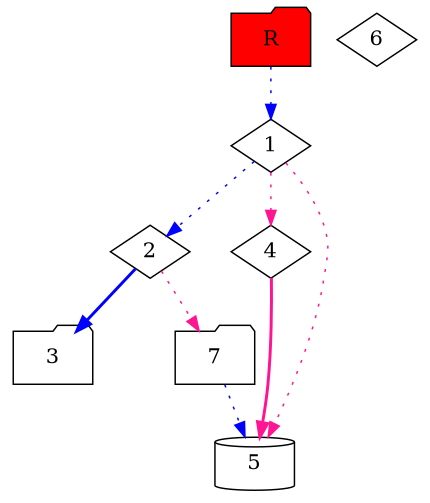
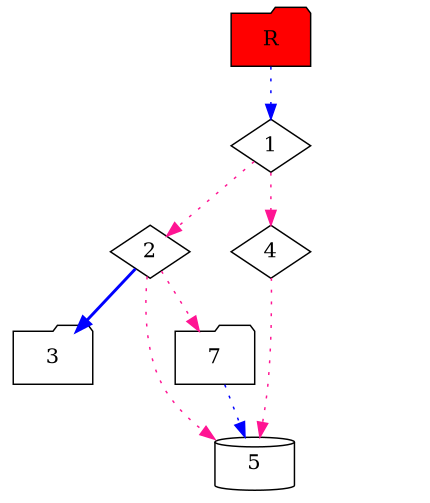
(377, 40) -> none
(216, 194) -> (216, 194)
(321, 291) -> (153, 362)
(270, 350) -> (270, 350)
